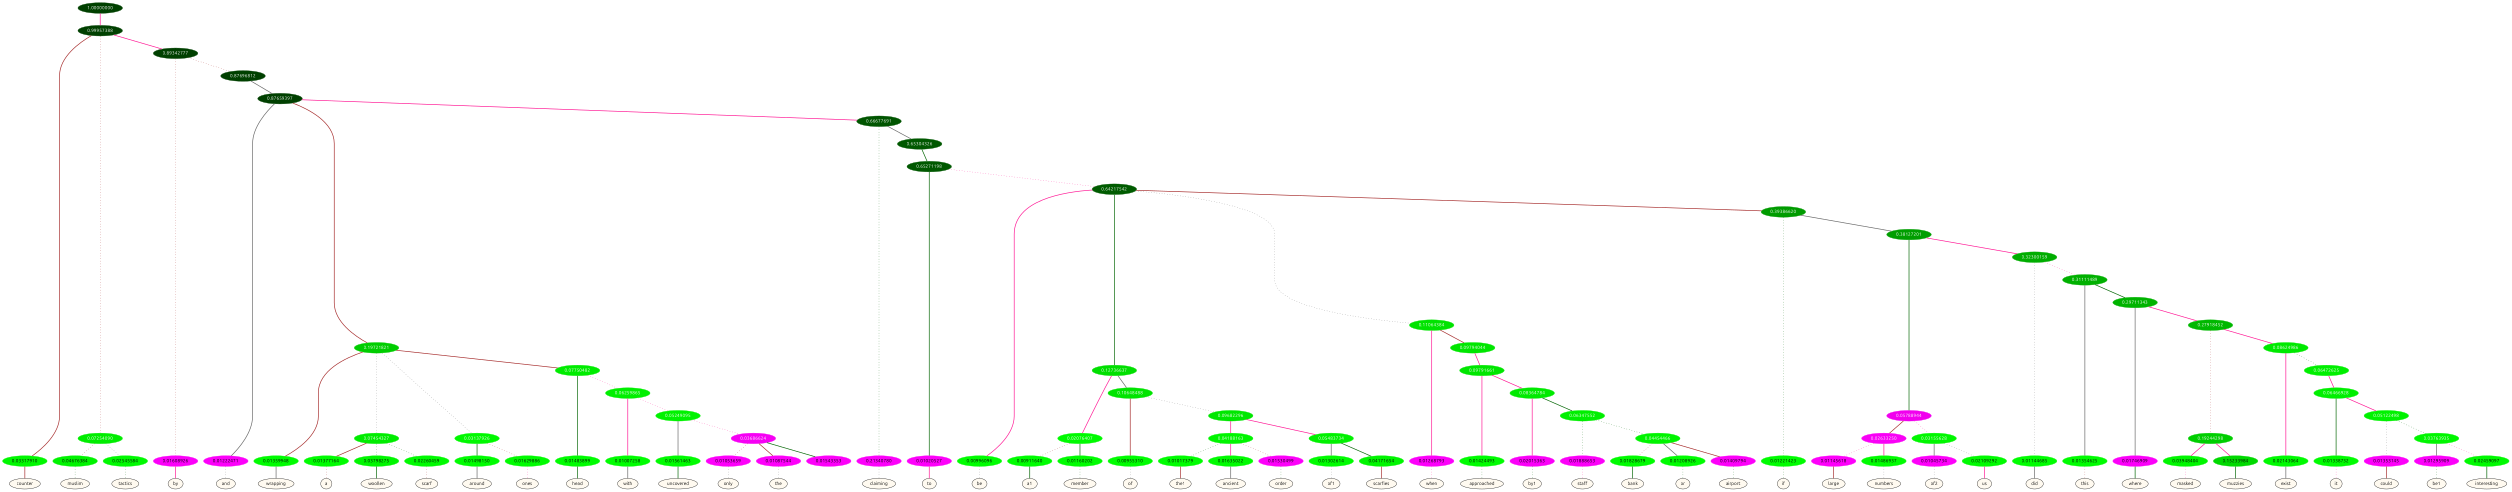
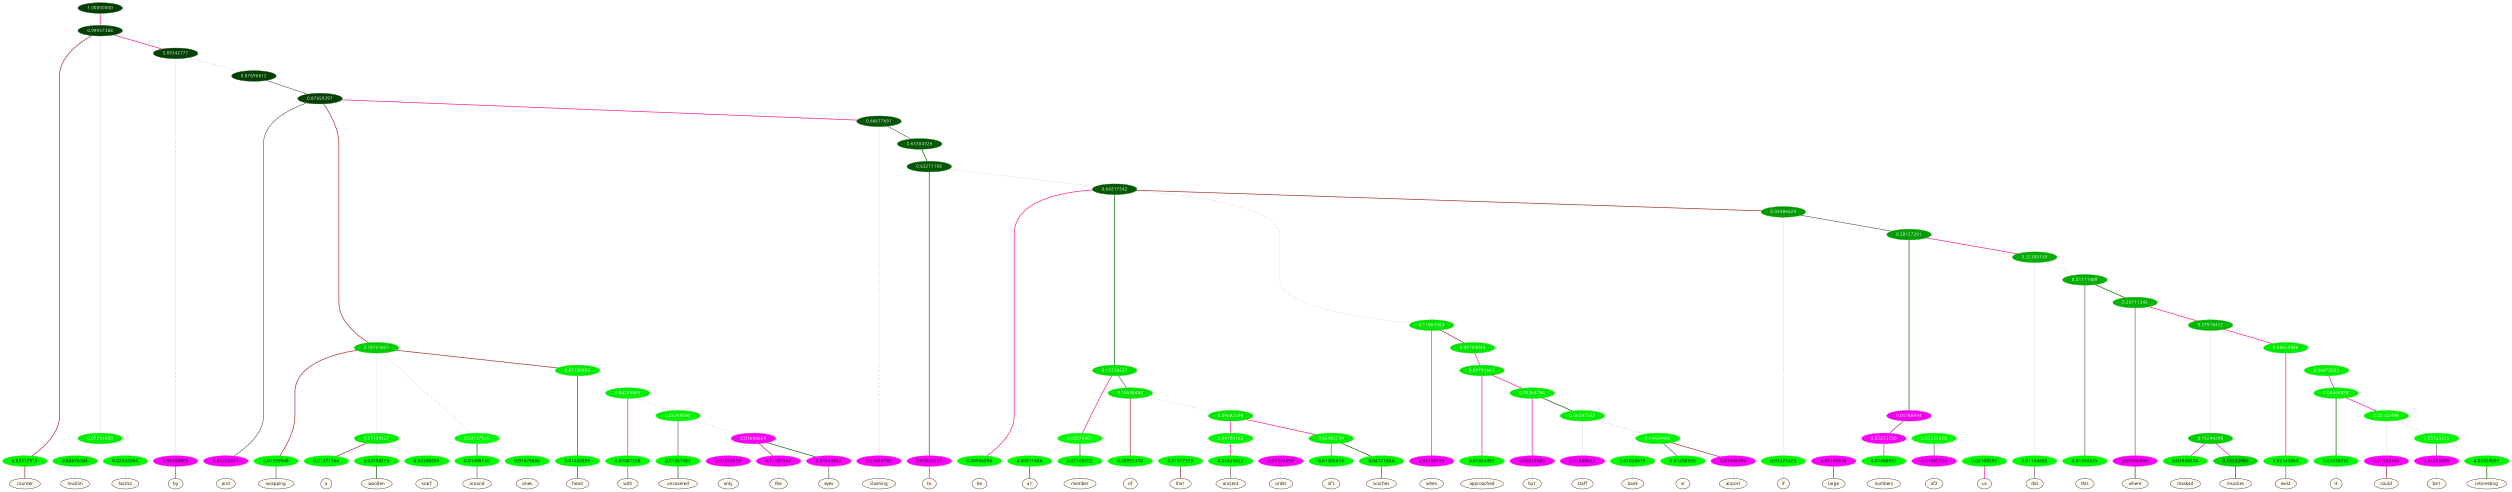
(1633, 472) -> (1633, 472)
none -> (829, 484)
